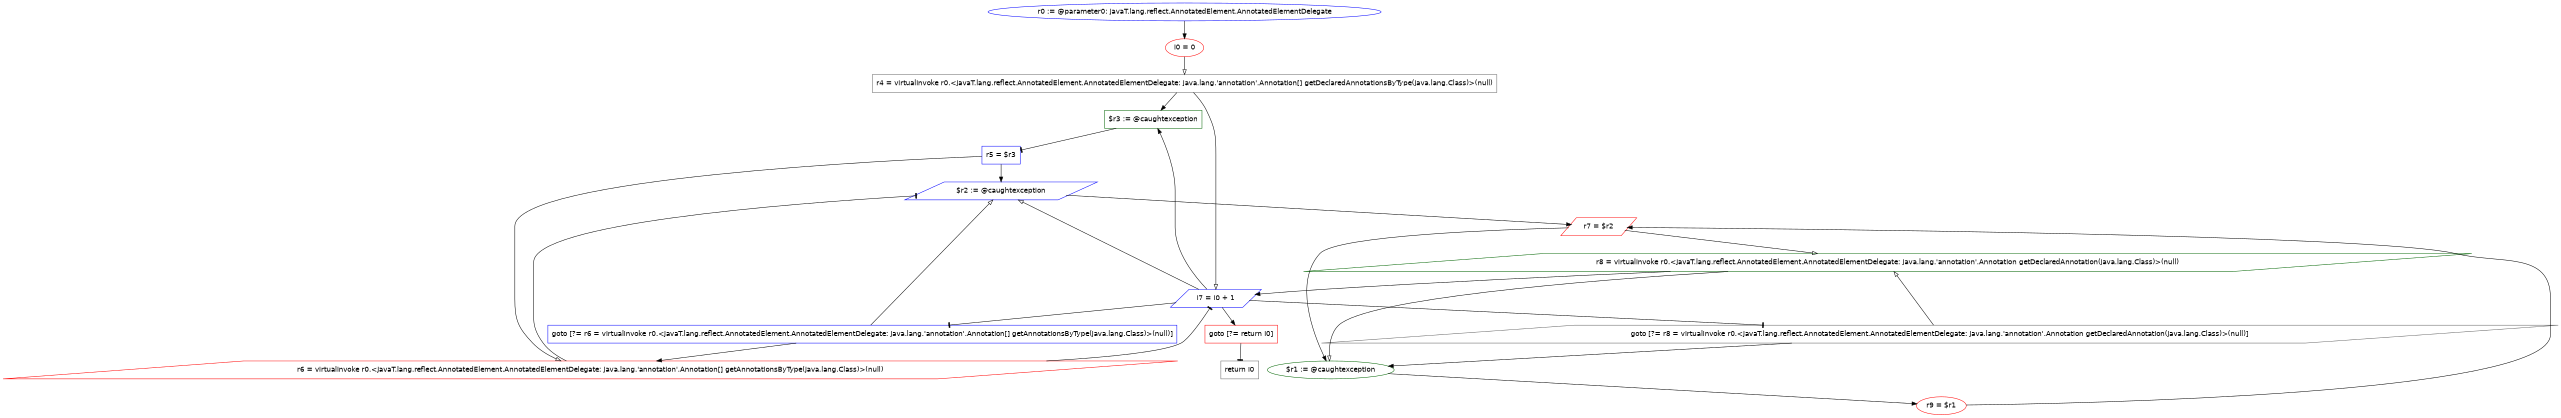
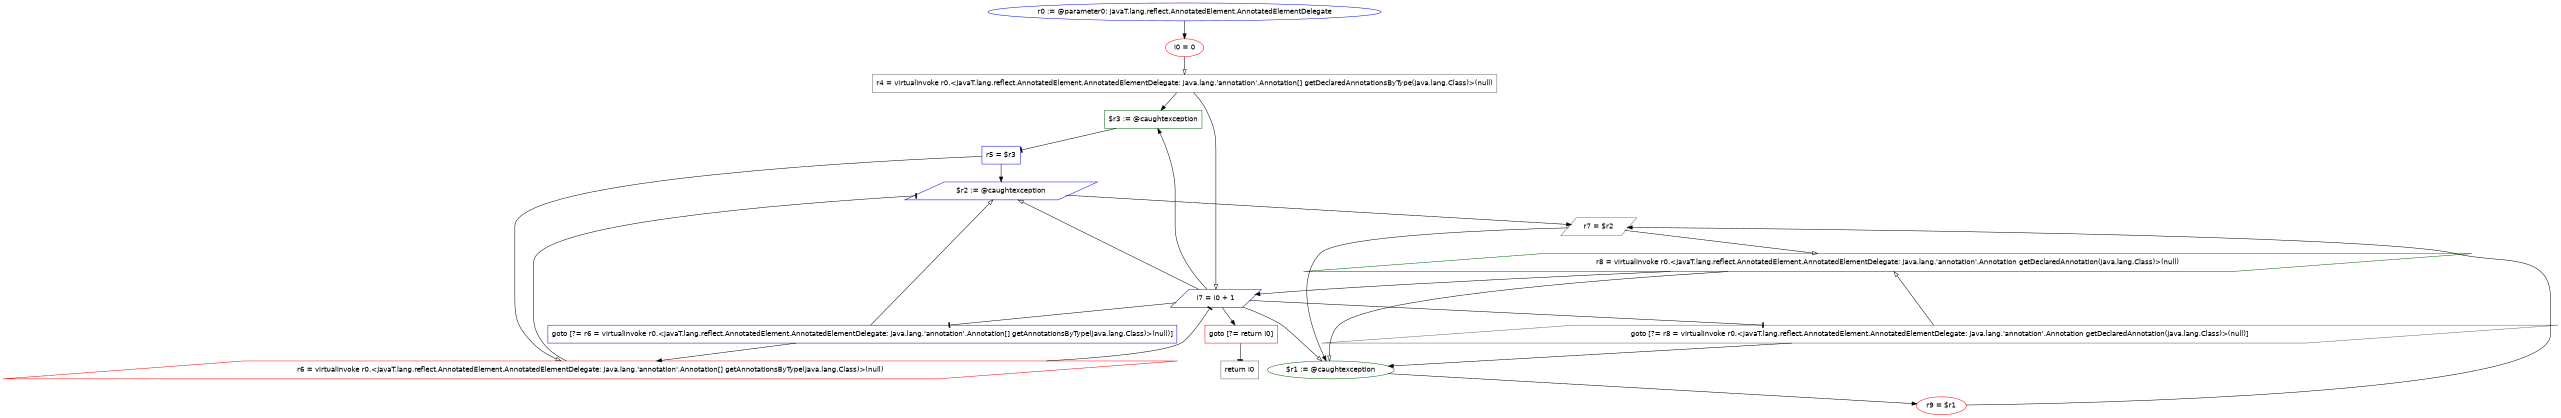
(1599, 227) -> (1599, 227)
none -> (1284, 327)
